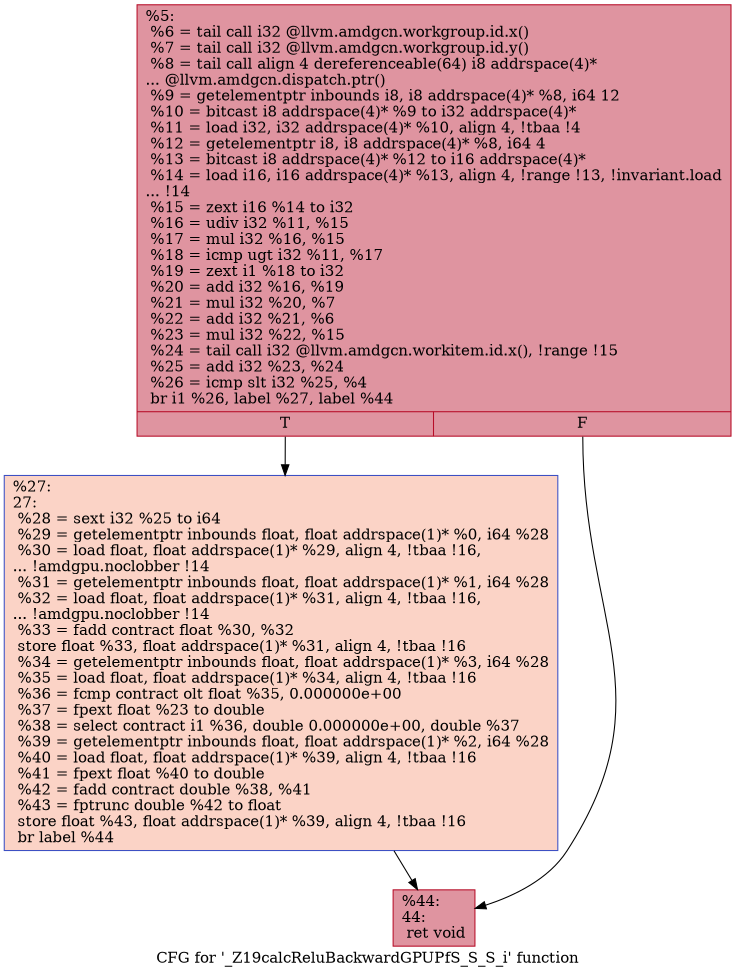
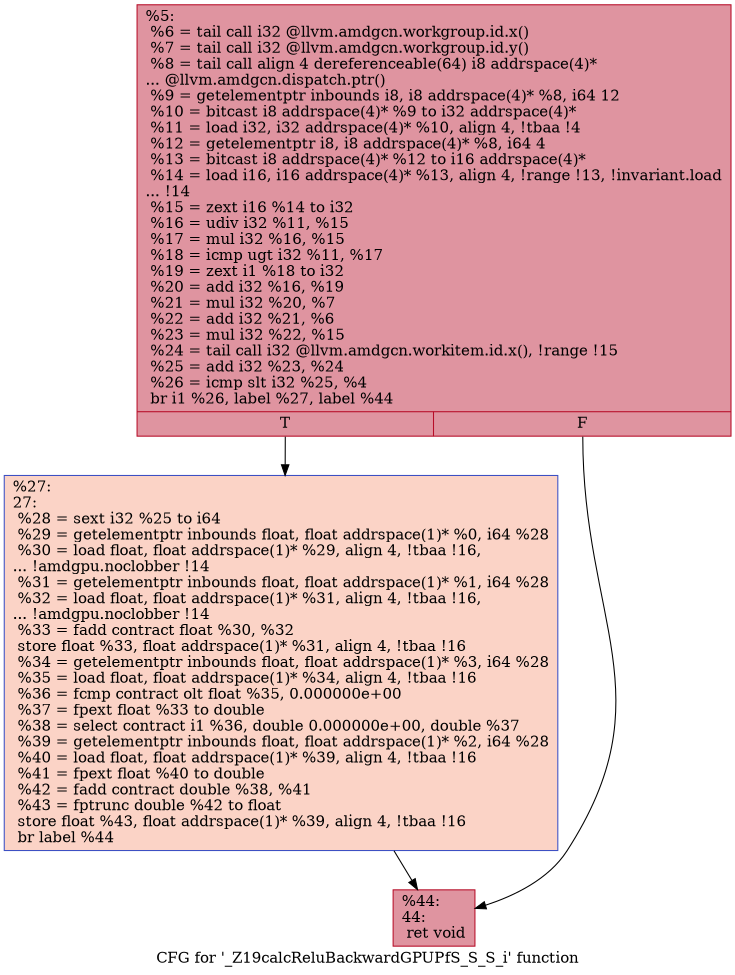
(139, 710) -> (139, 710)
